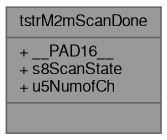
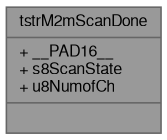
(68, 87) -> (68, 87)
